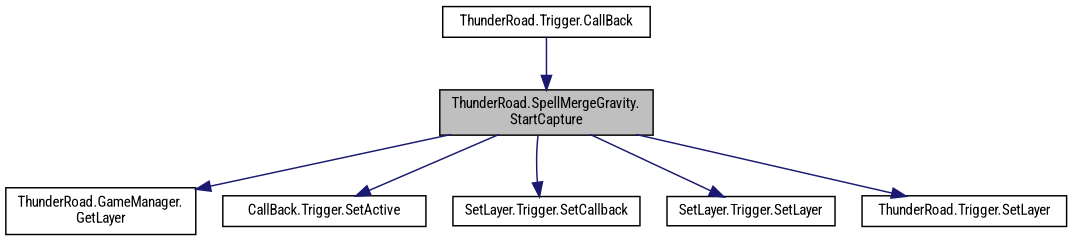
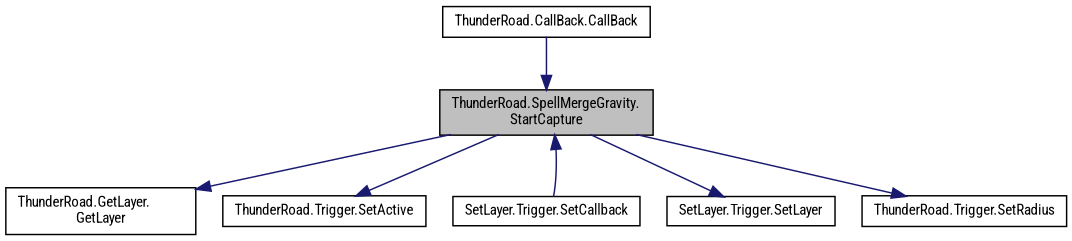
(546, 22) -> (546, 22)
(537, 158) -> (556, 173)
(101, 211) -> (101, 211)
(324, 211) -> (324, 211)
(964, 211) -> (964, 211)
